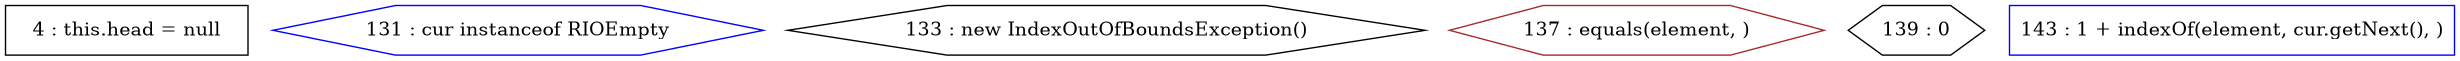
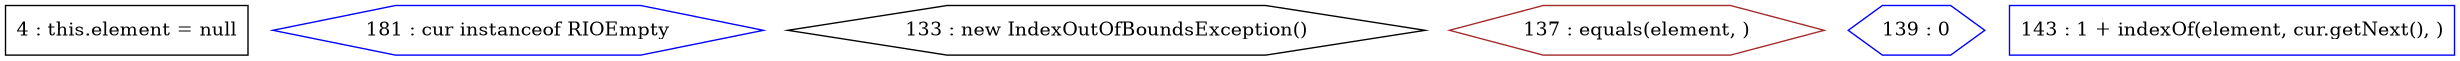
(127, 30) -> (127, 30)
(518, 30) -> (518, 30)
(1916, 30) -> (1916, 30)
